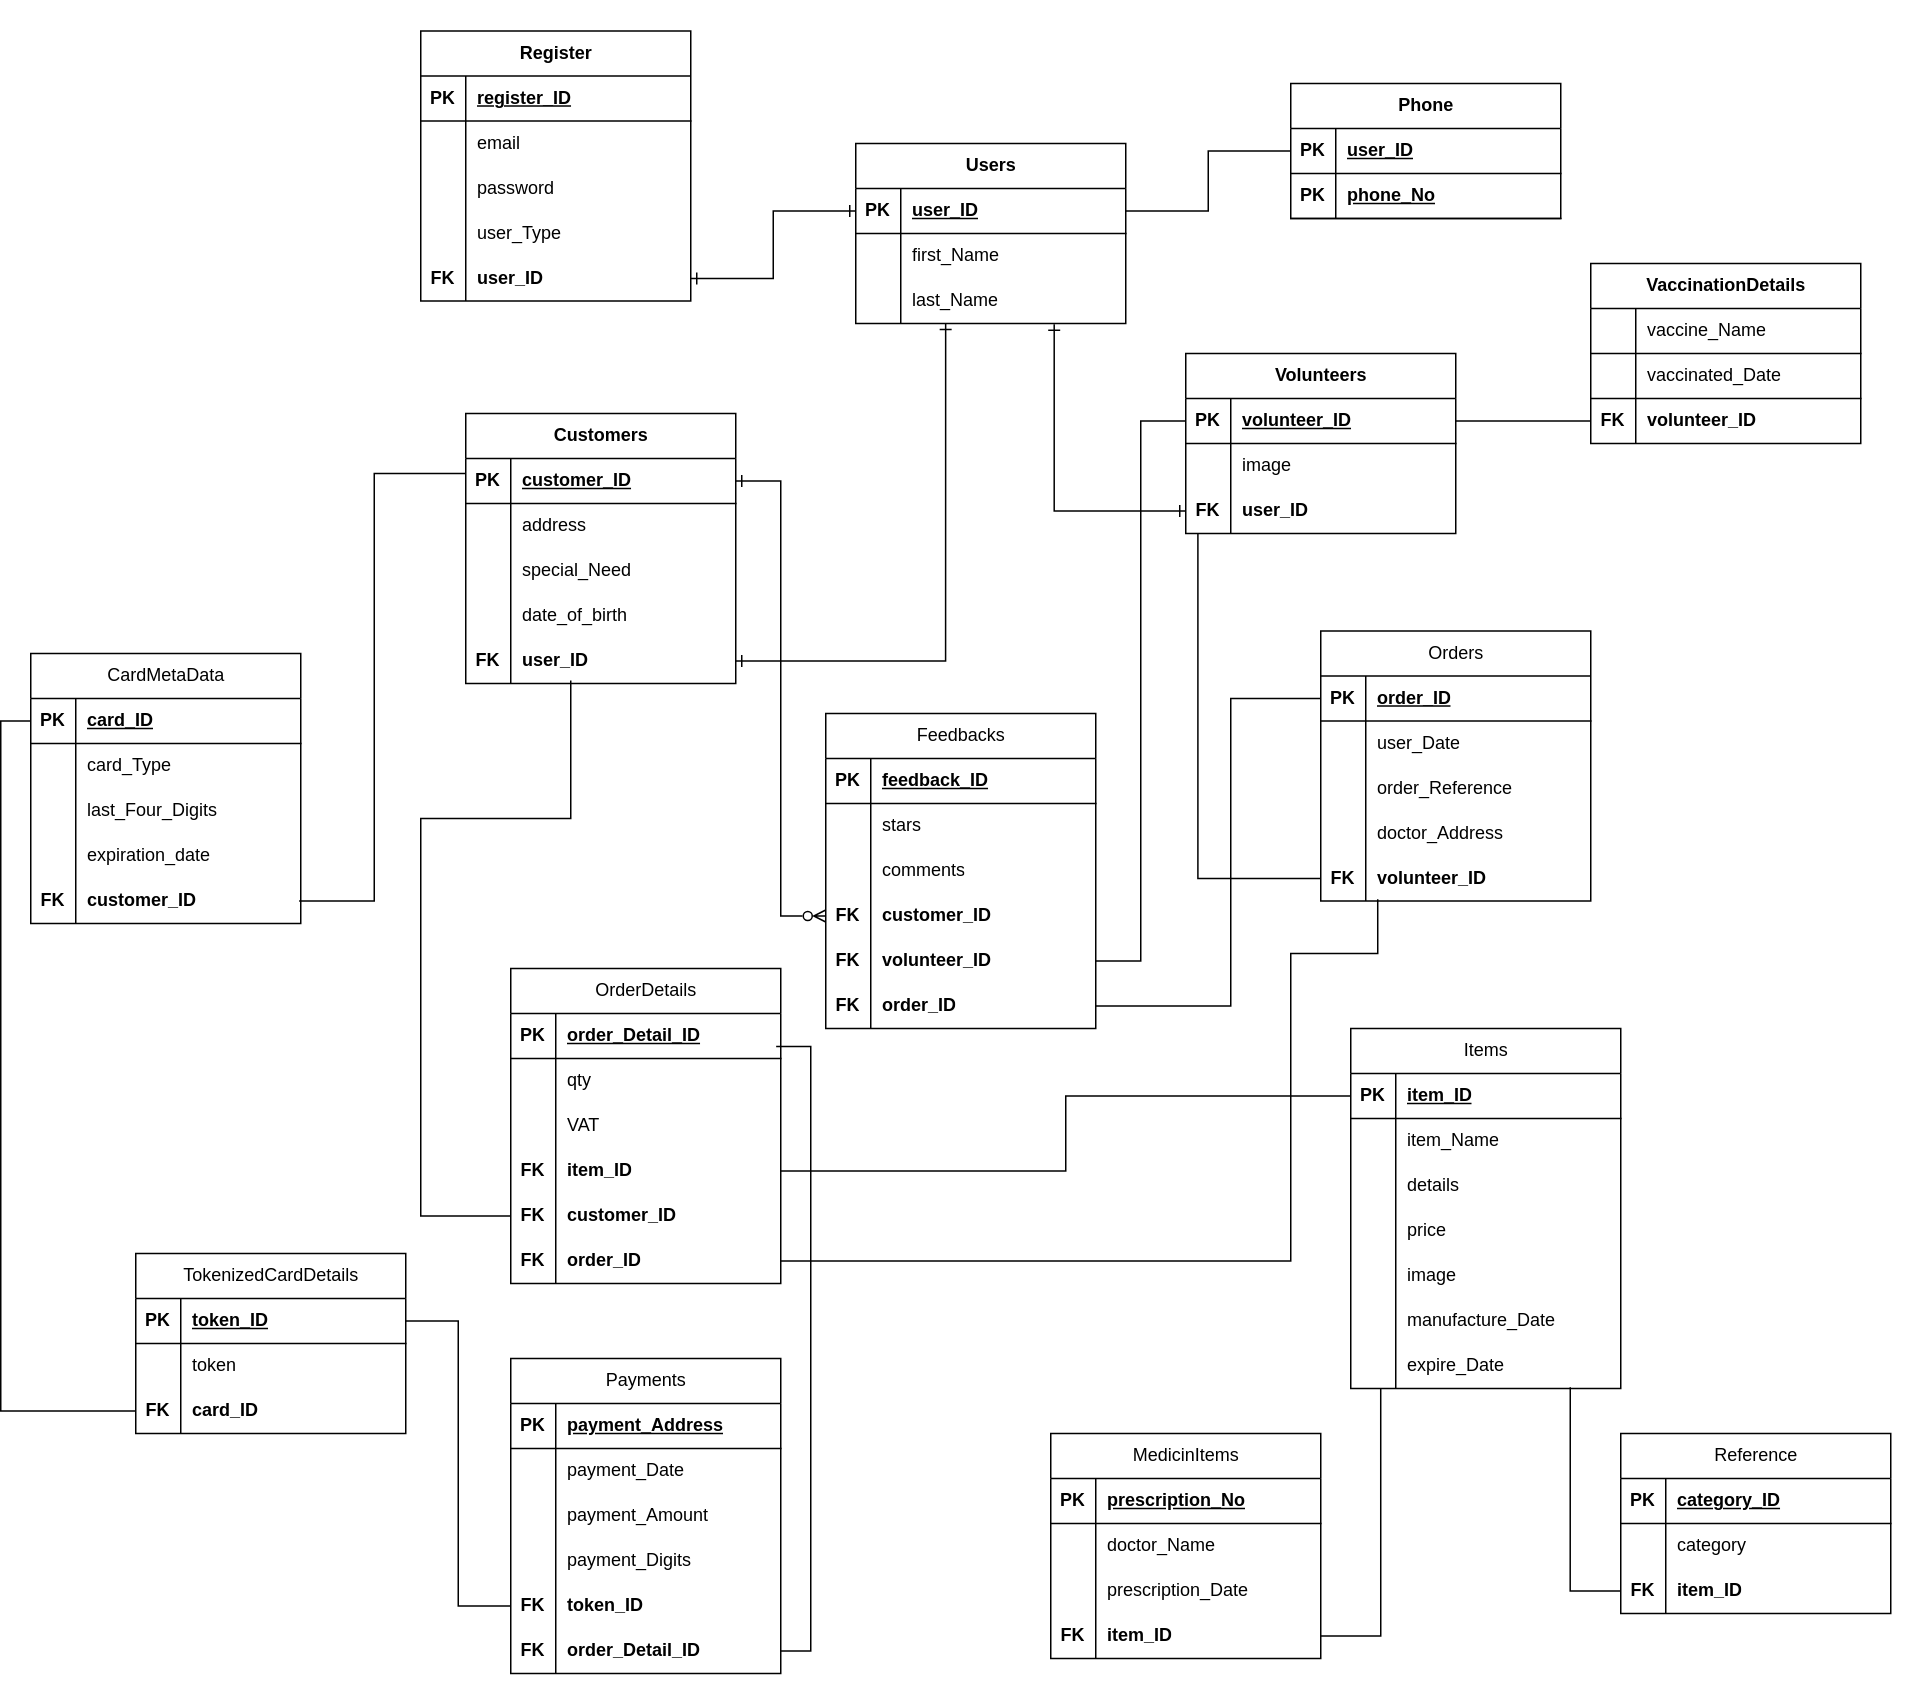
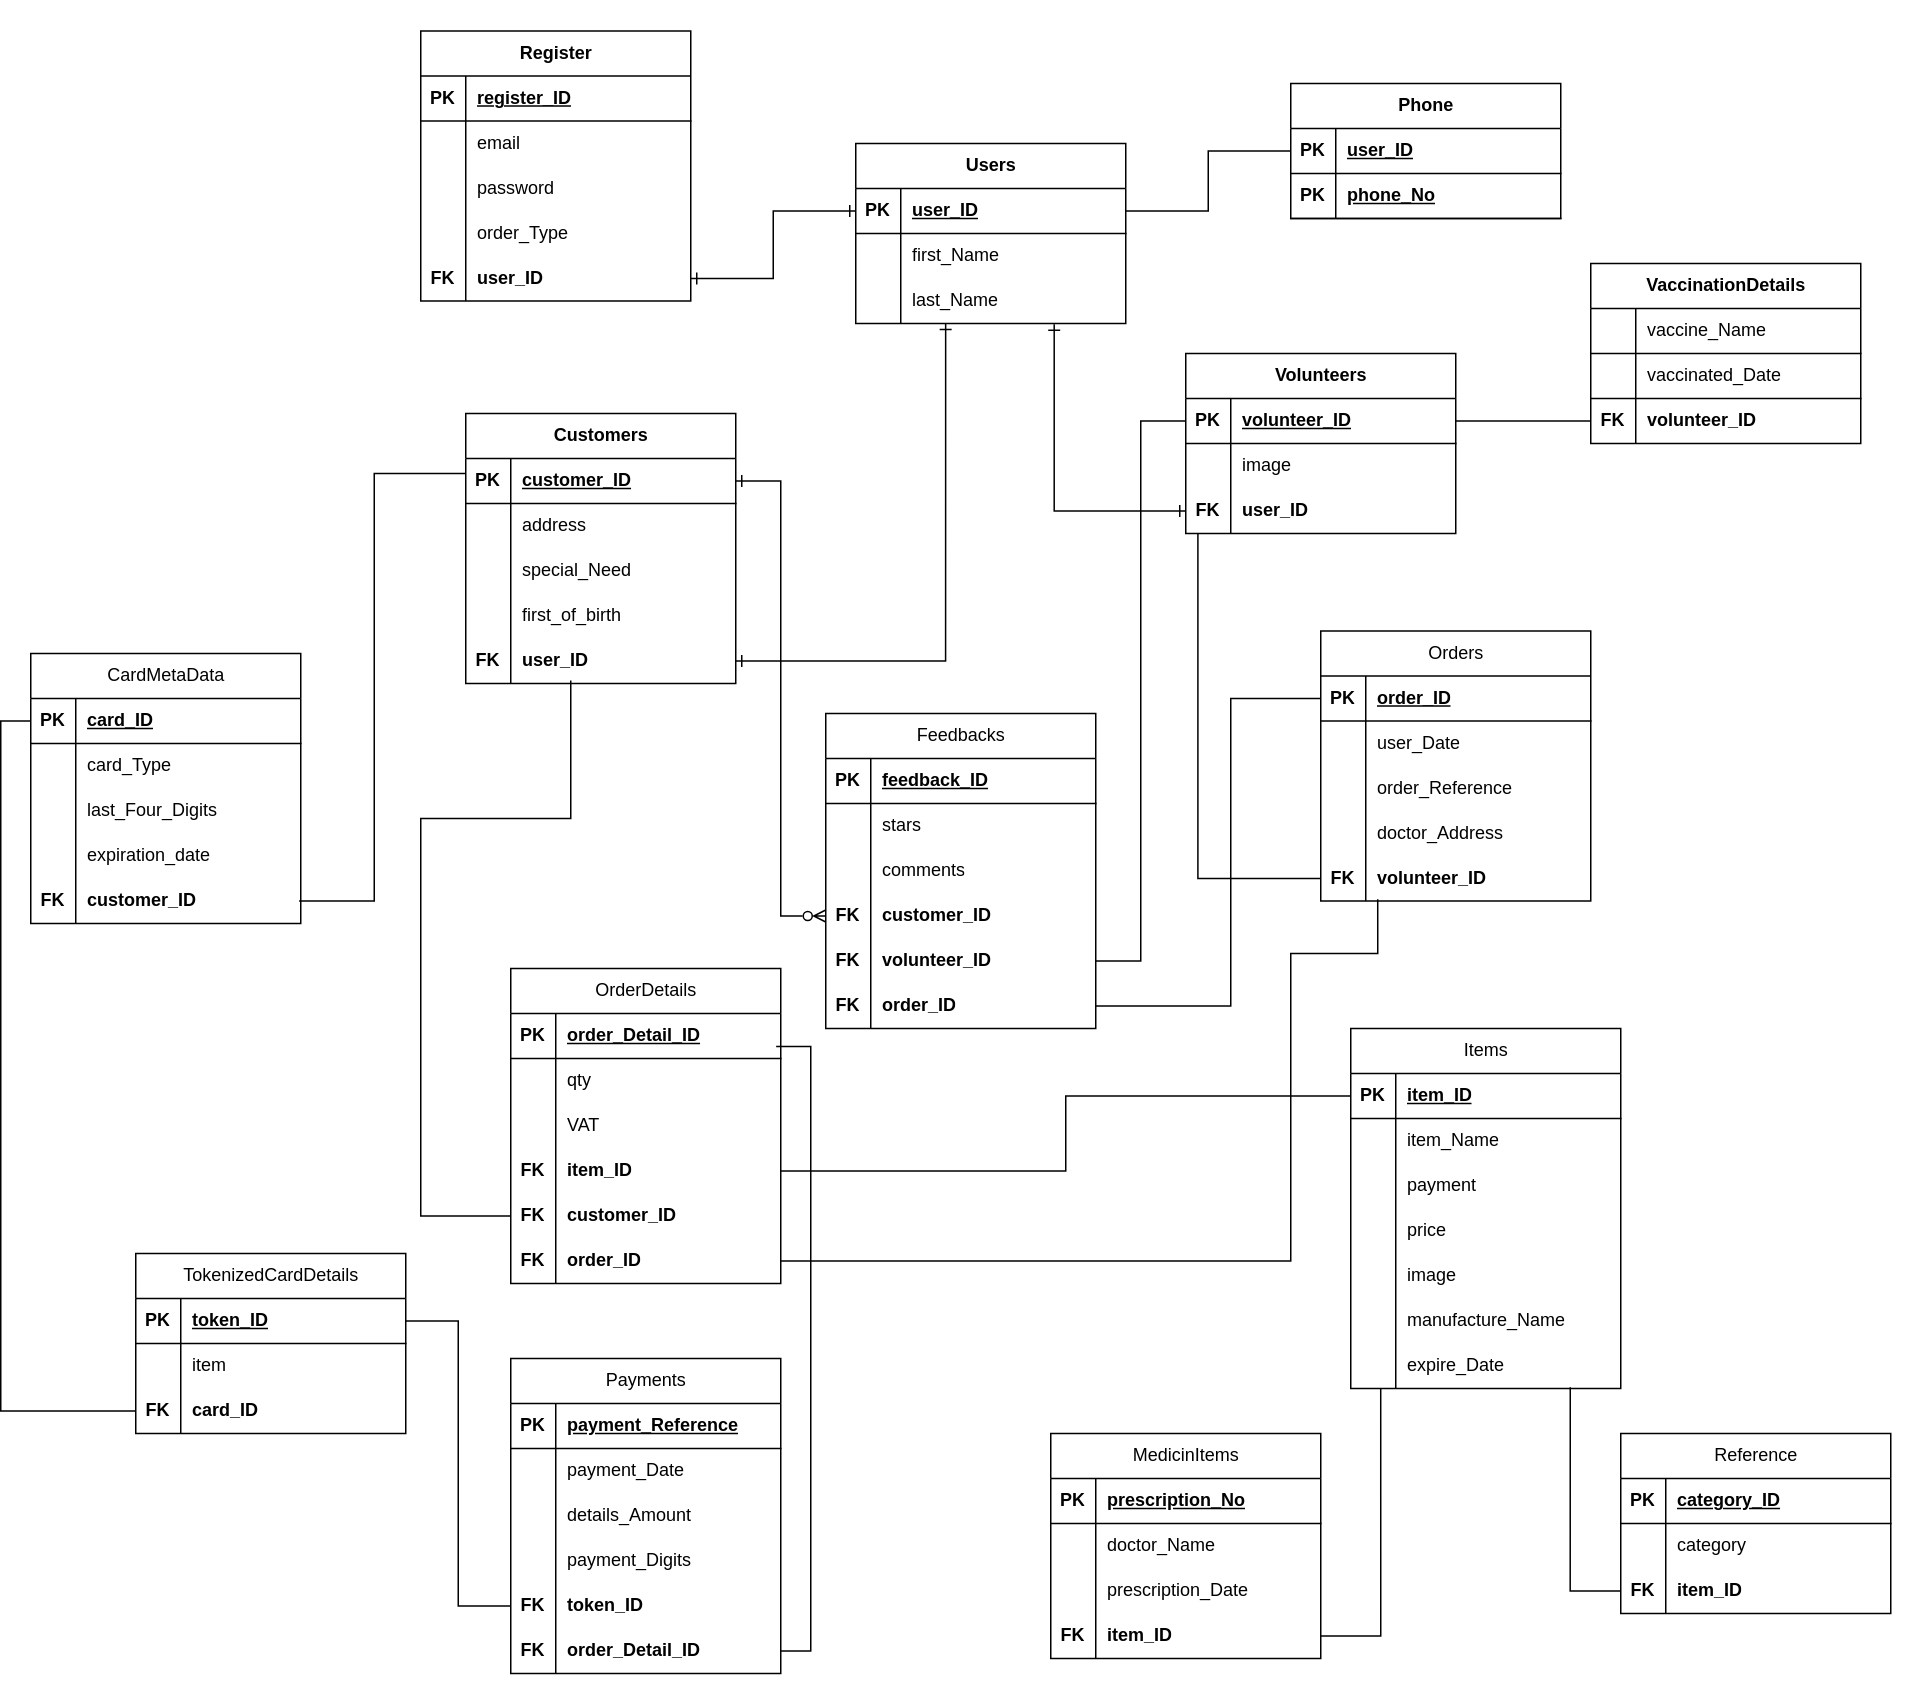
(523, 233) -> (528, 233)
(586, 616) -> (589, 616)
(1438, 1186) -> (1443, 1186)
(1488, 1321) -> (1488, 1321)
(218, 1366) -> (211, 1366)
(643, 1426) -> (653, 1426)
(638, 1516) -> (634, 1516)
